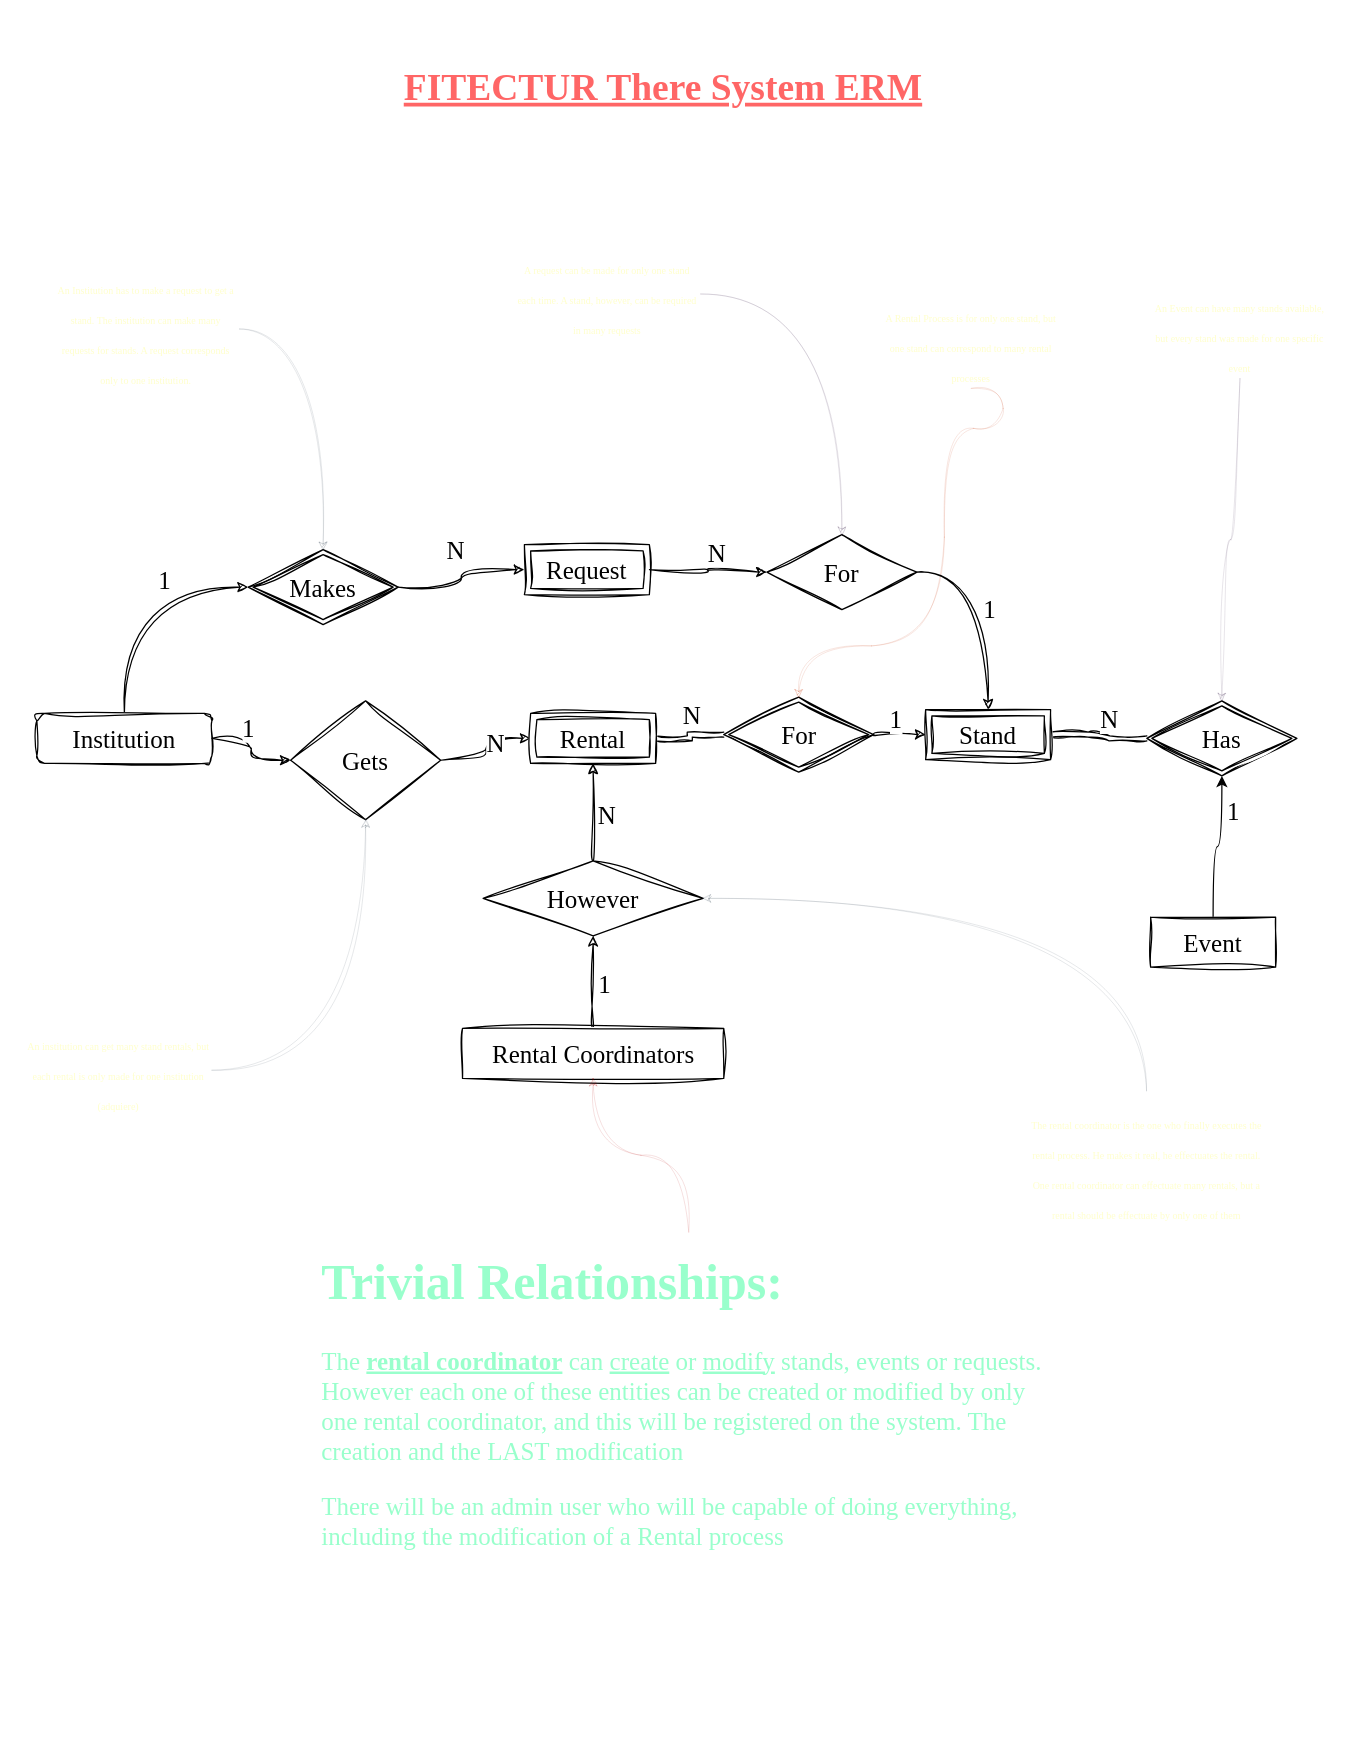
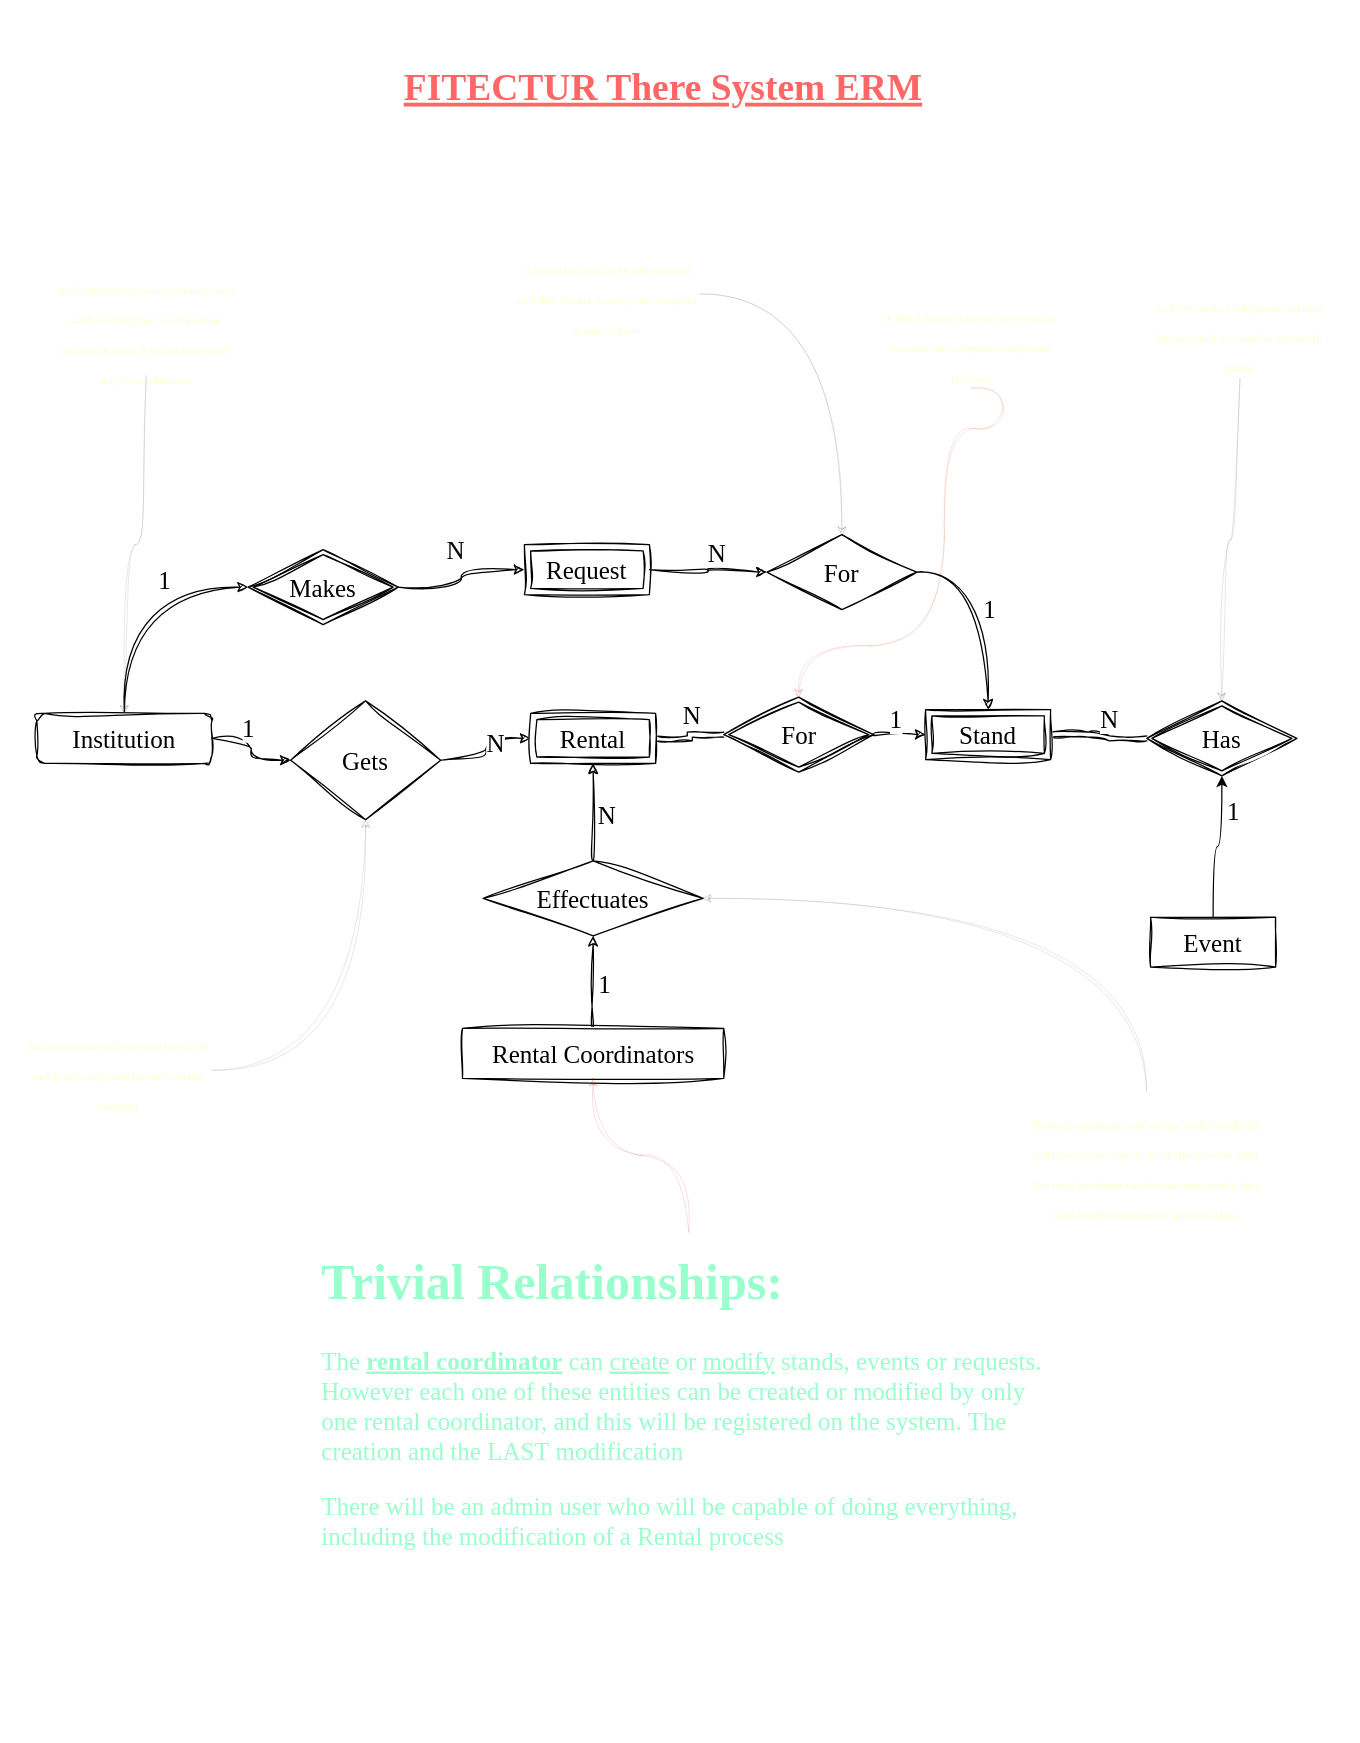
(1240, 332) -> (1240, 332)
(323, 521) -> (144, 493)
(593, 898) -> (593, 898)
